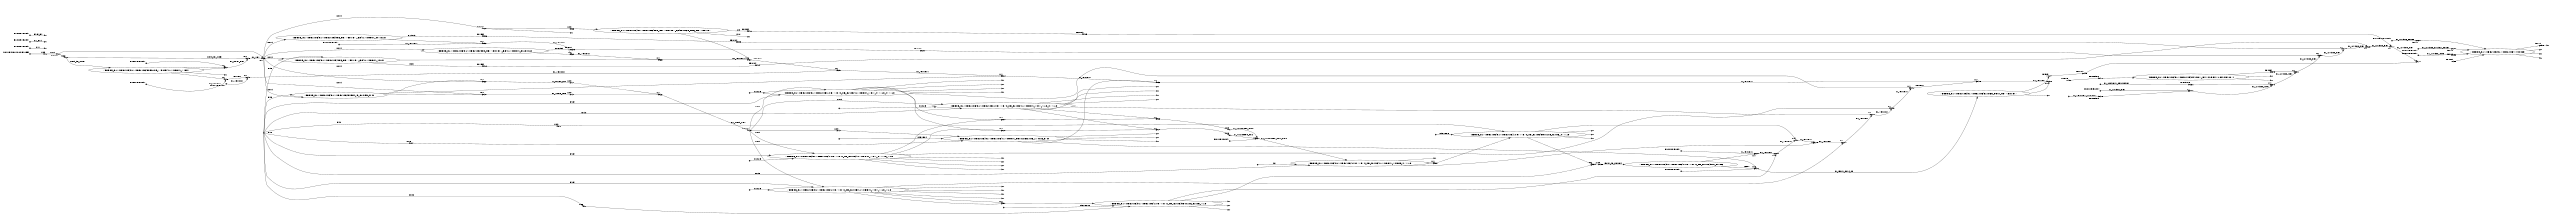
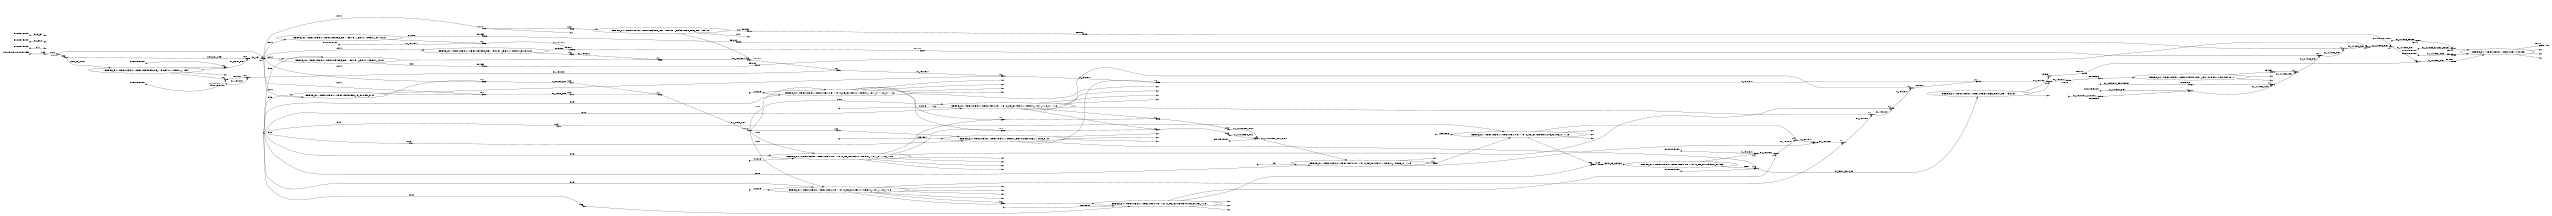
(2452, 42) -> (2436, 43)
none -> (2435, 62)
none -> (2058, 81)
